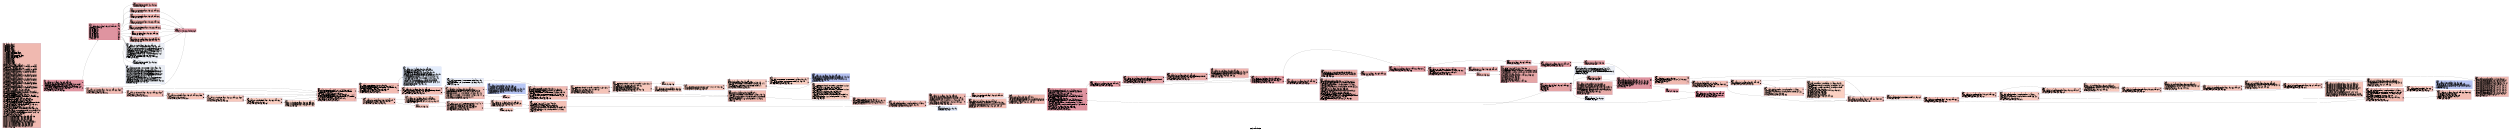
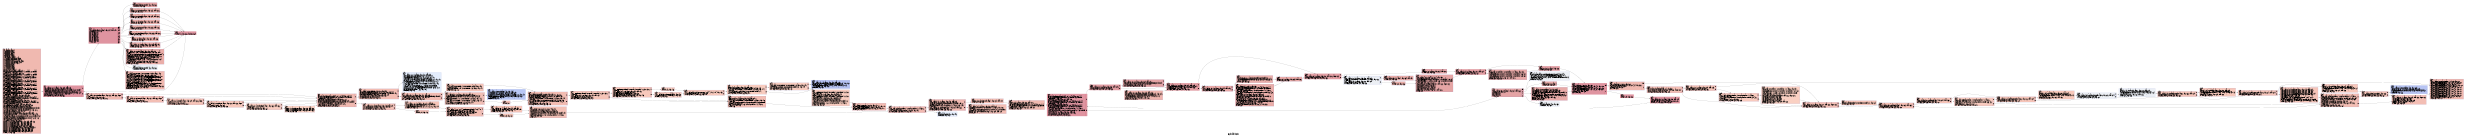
none -> (145, 22)
(145, 51) -> (145, 57)
(1447, 71) -> (1362, 80)
(145, 75) -> (145, 80)
none -> (1508, 75)
(1187, 77) -> none
(465, 82) -> (465, 87)
(2182, 86) -> (2137, 93)
(2142, 90) -> (2097, 96)
(1774, 94) -> (1729, 100)
